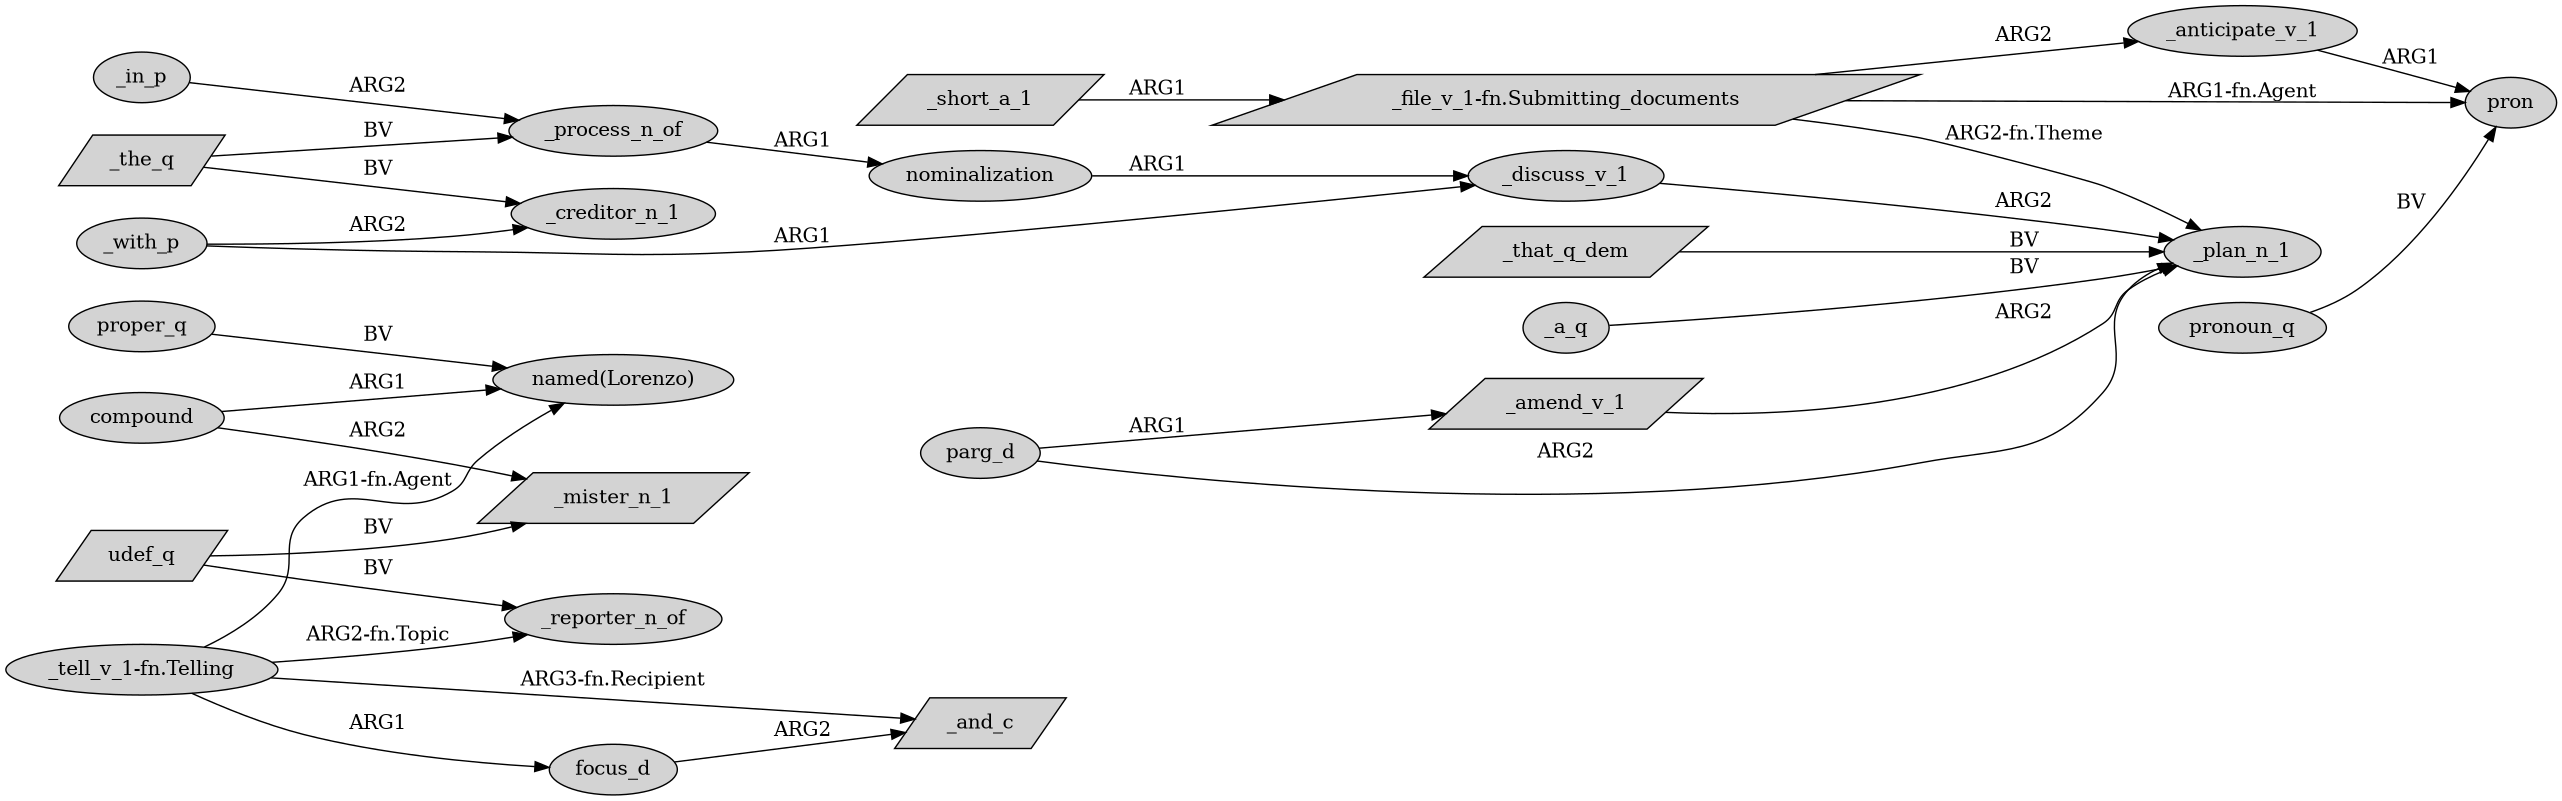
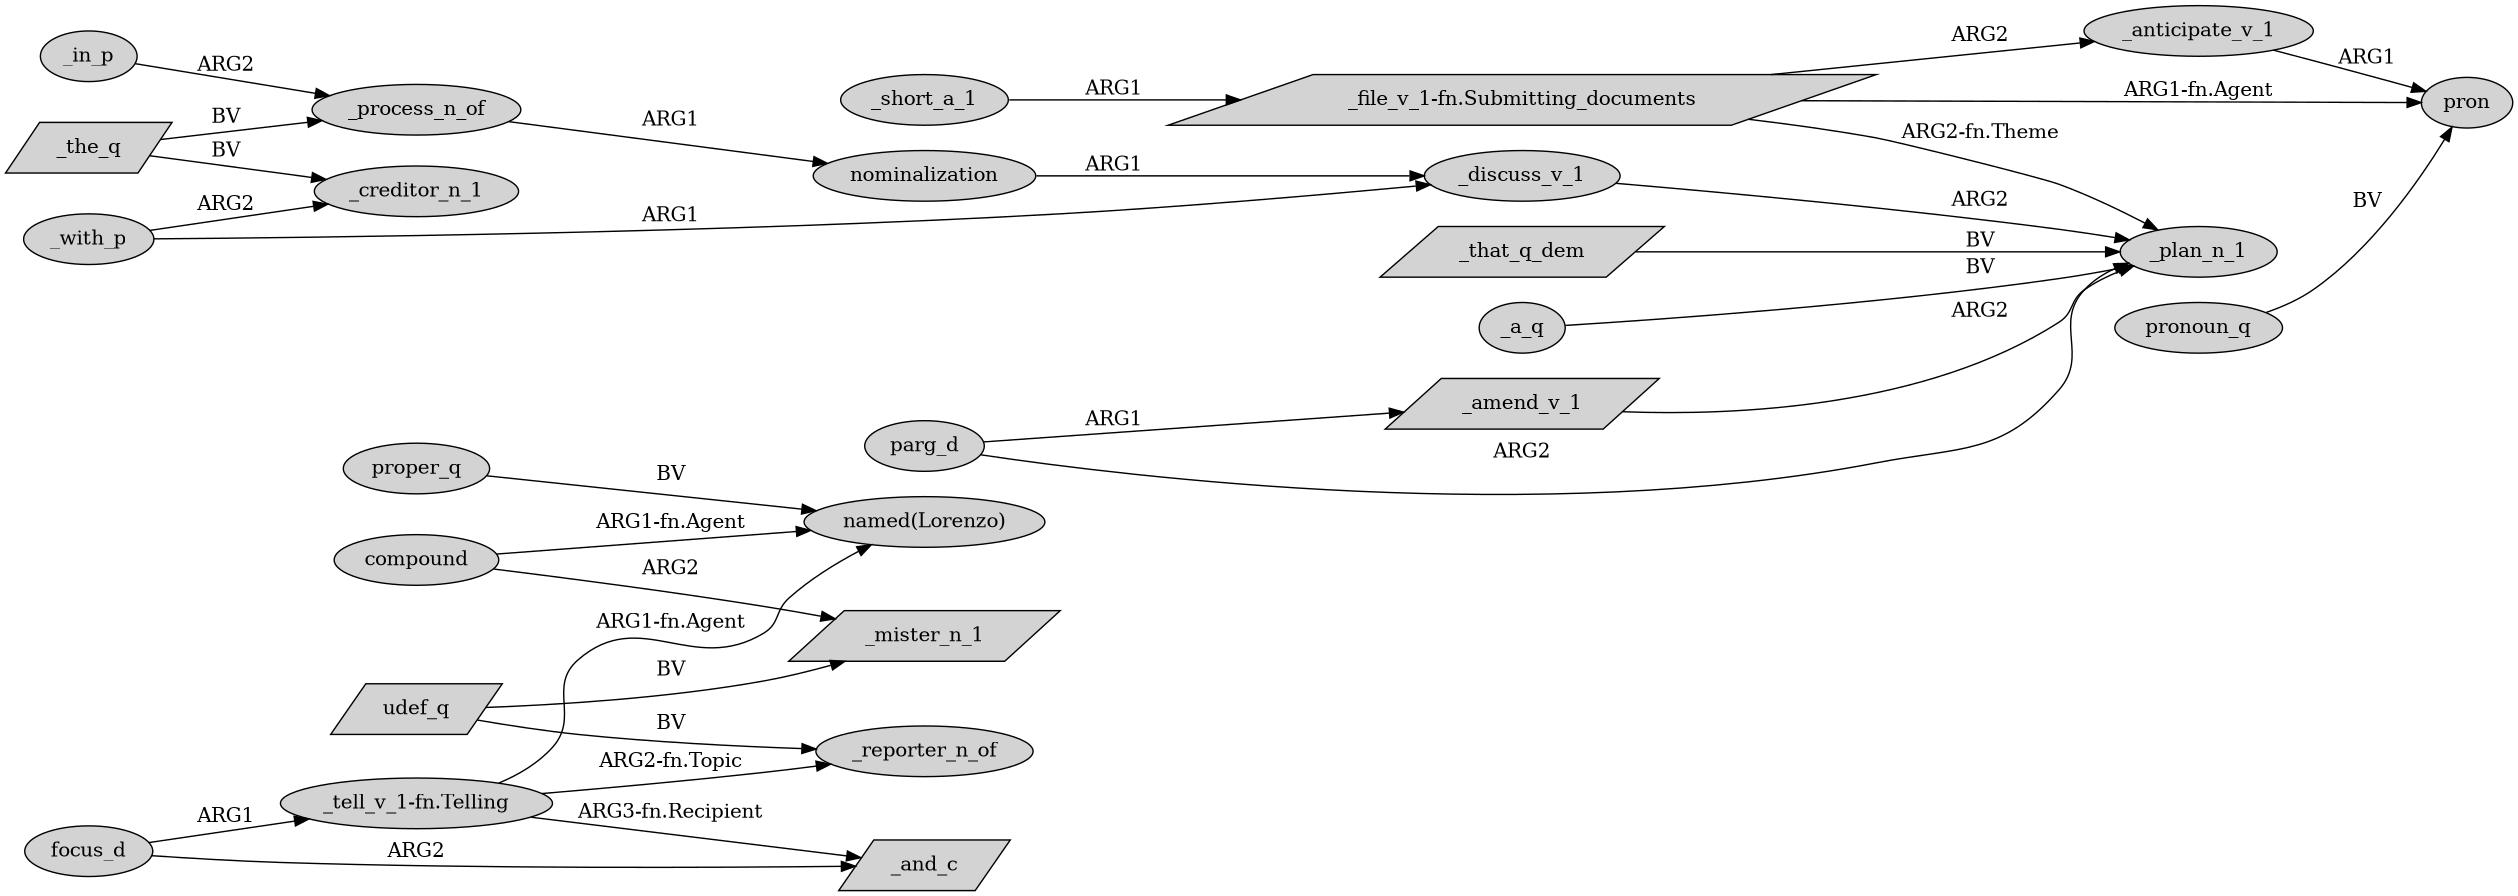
(980, 100) -> (924, 100)
(378, 383) -> (671, 523)
(360, 746) -> (222, 832)
